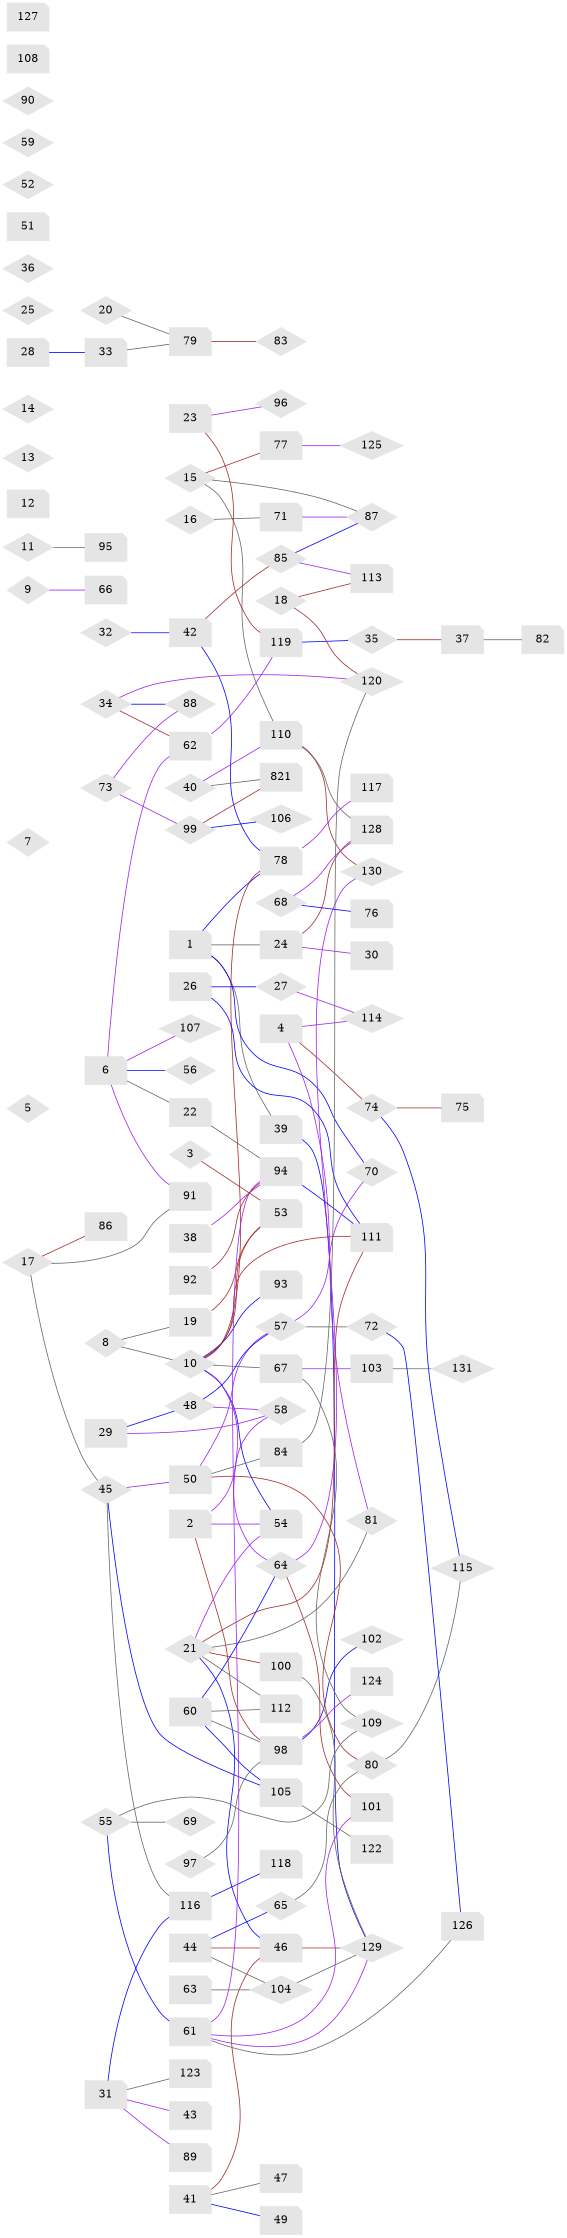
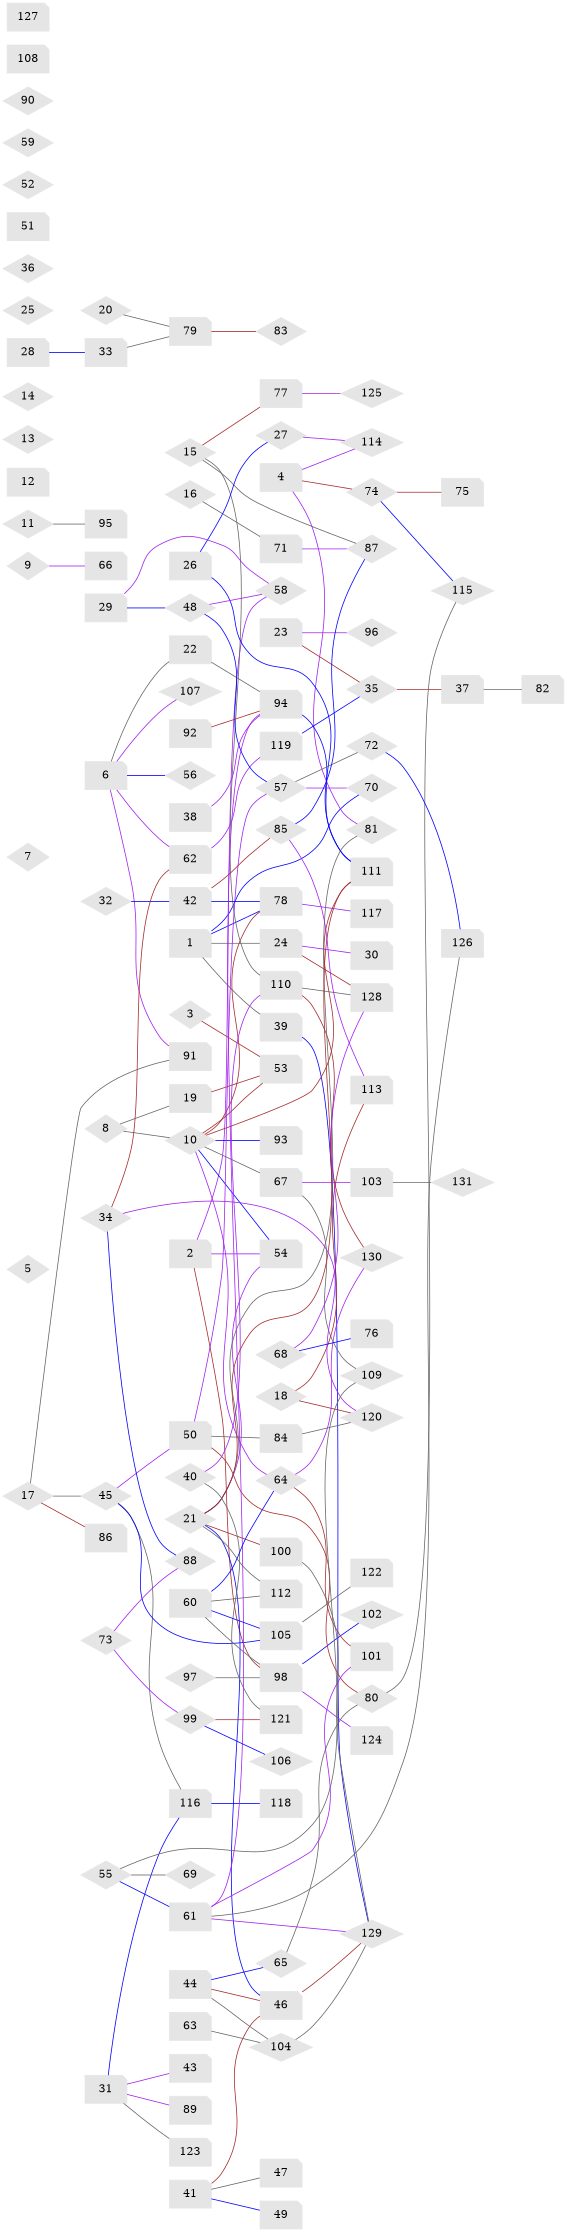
(232, 539) -> (327, 661)
(281, 777) -> (281, 1720)
